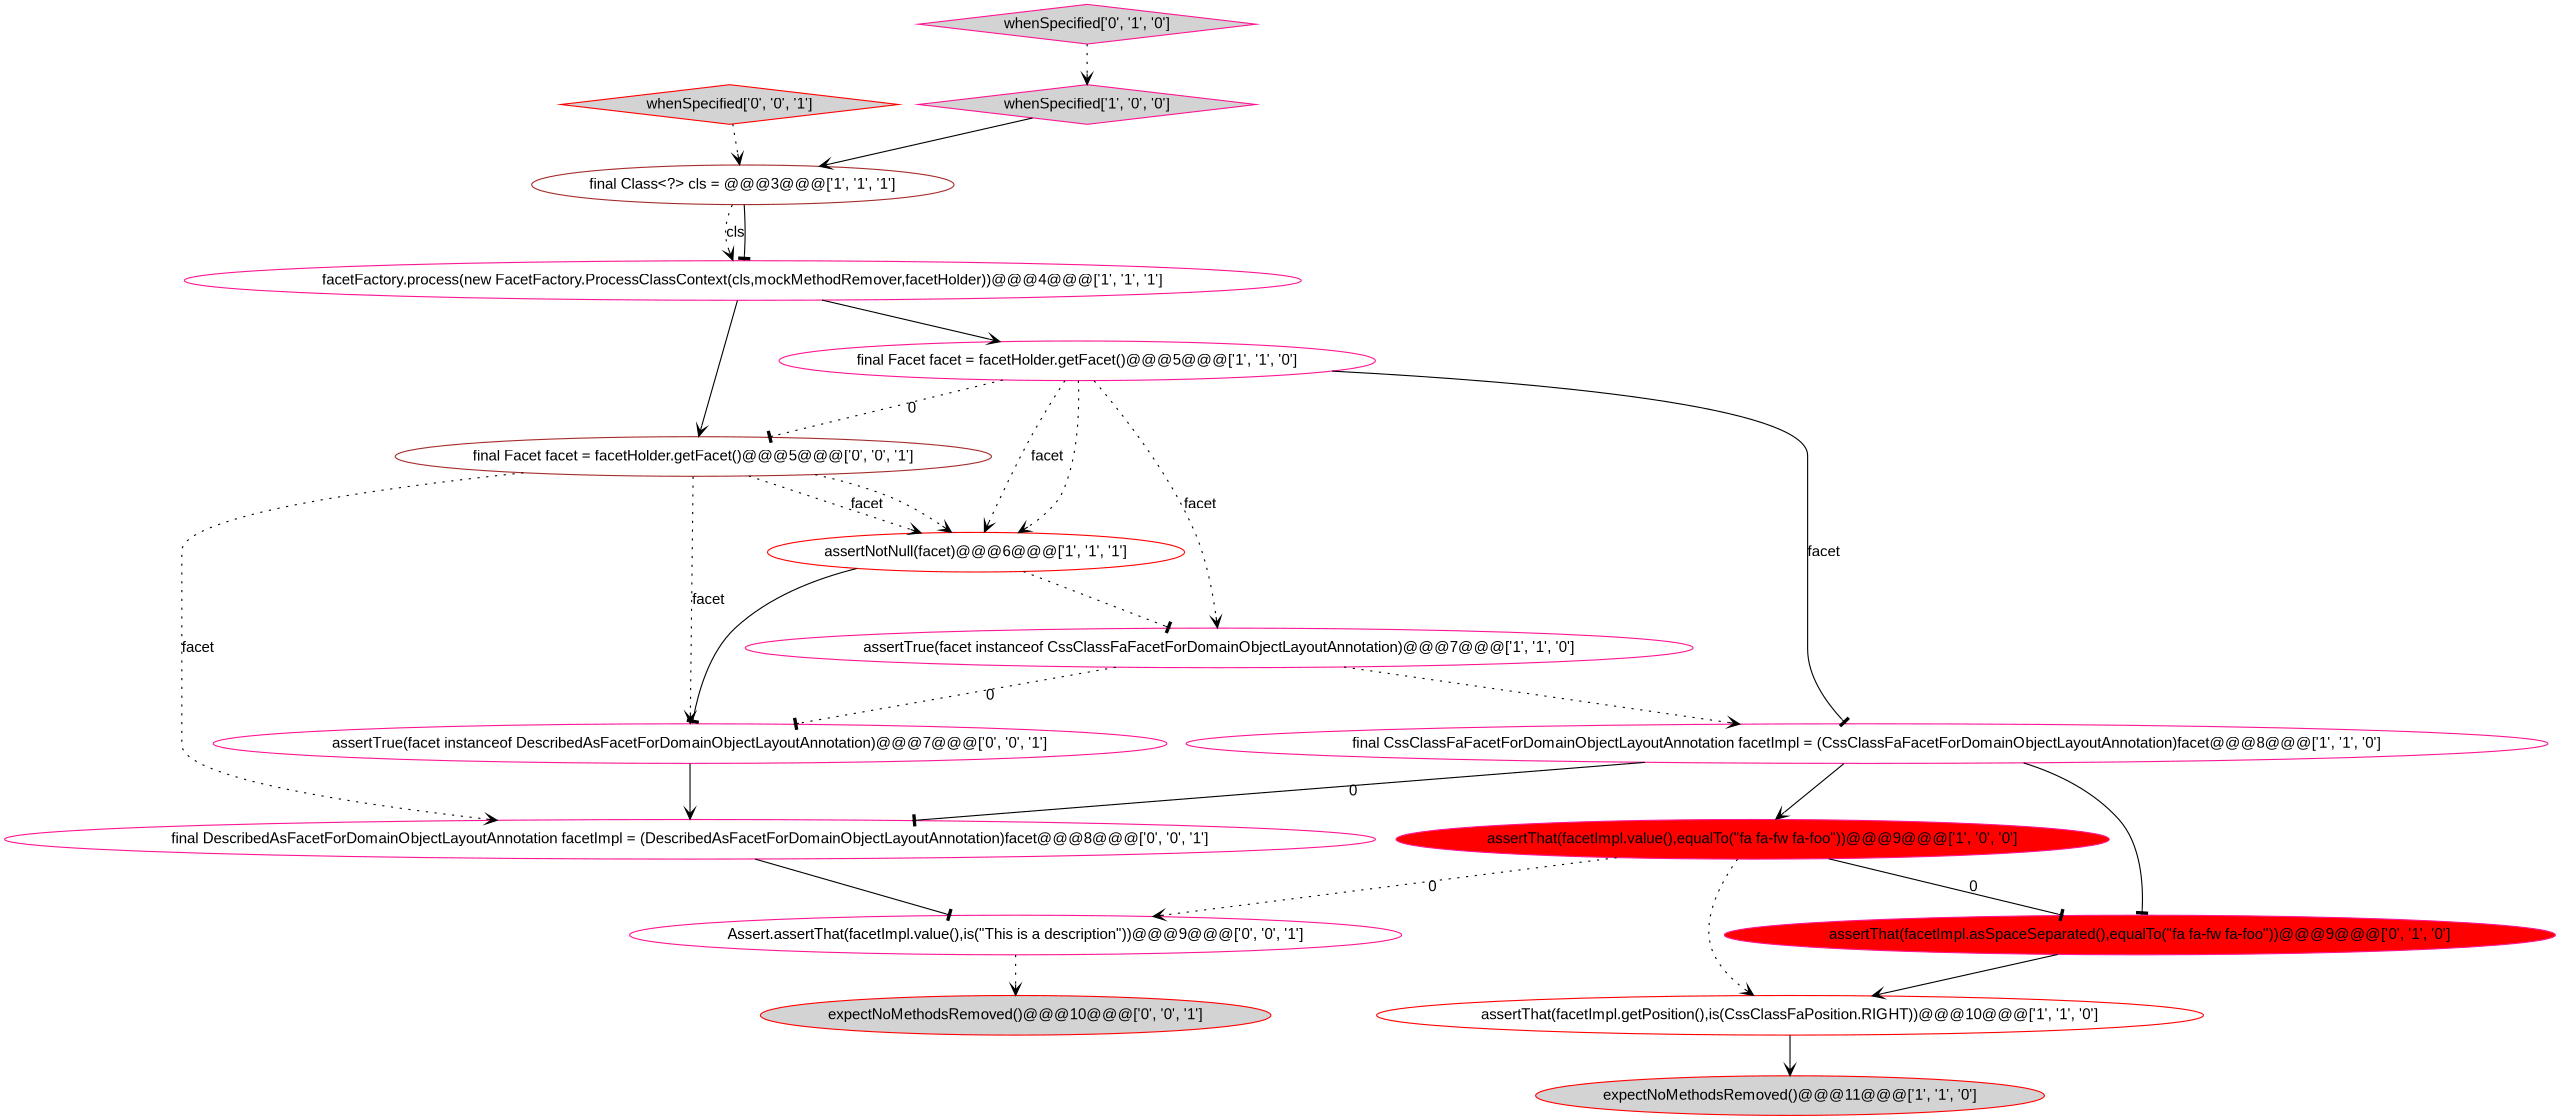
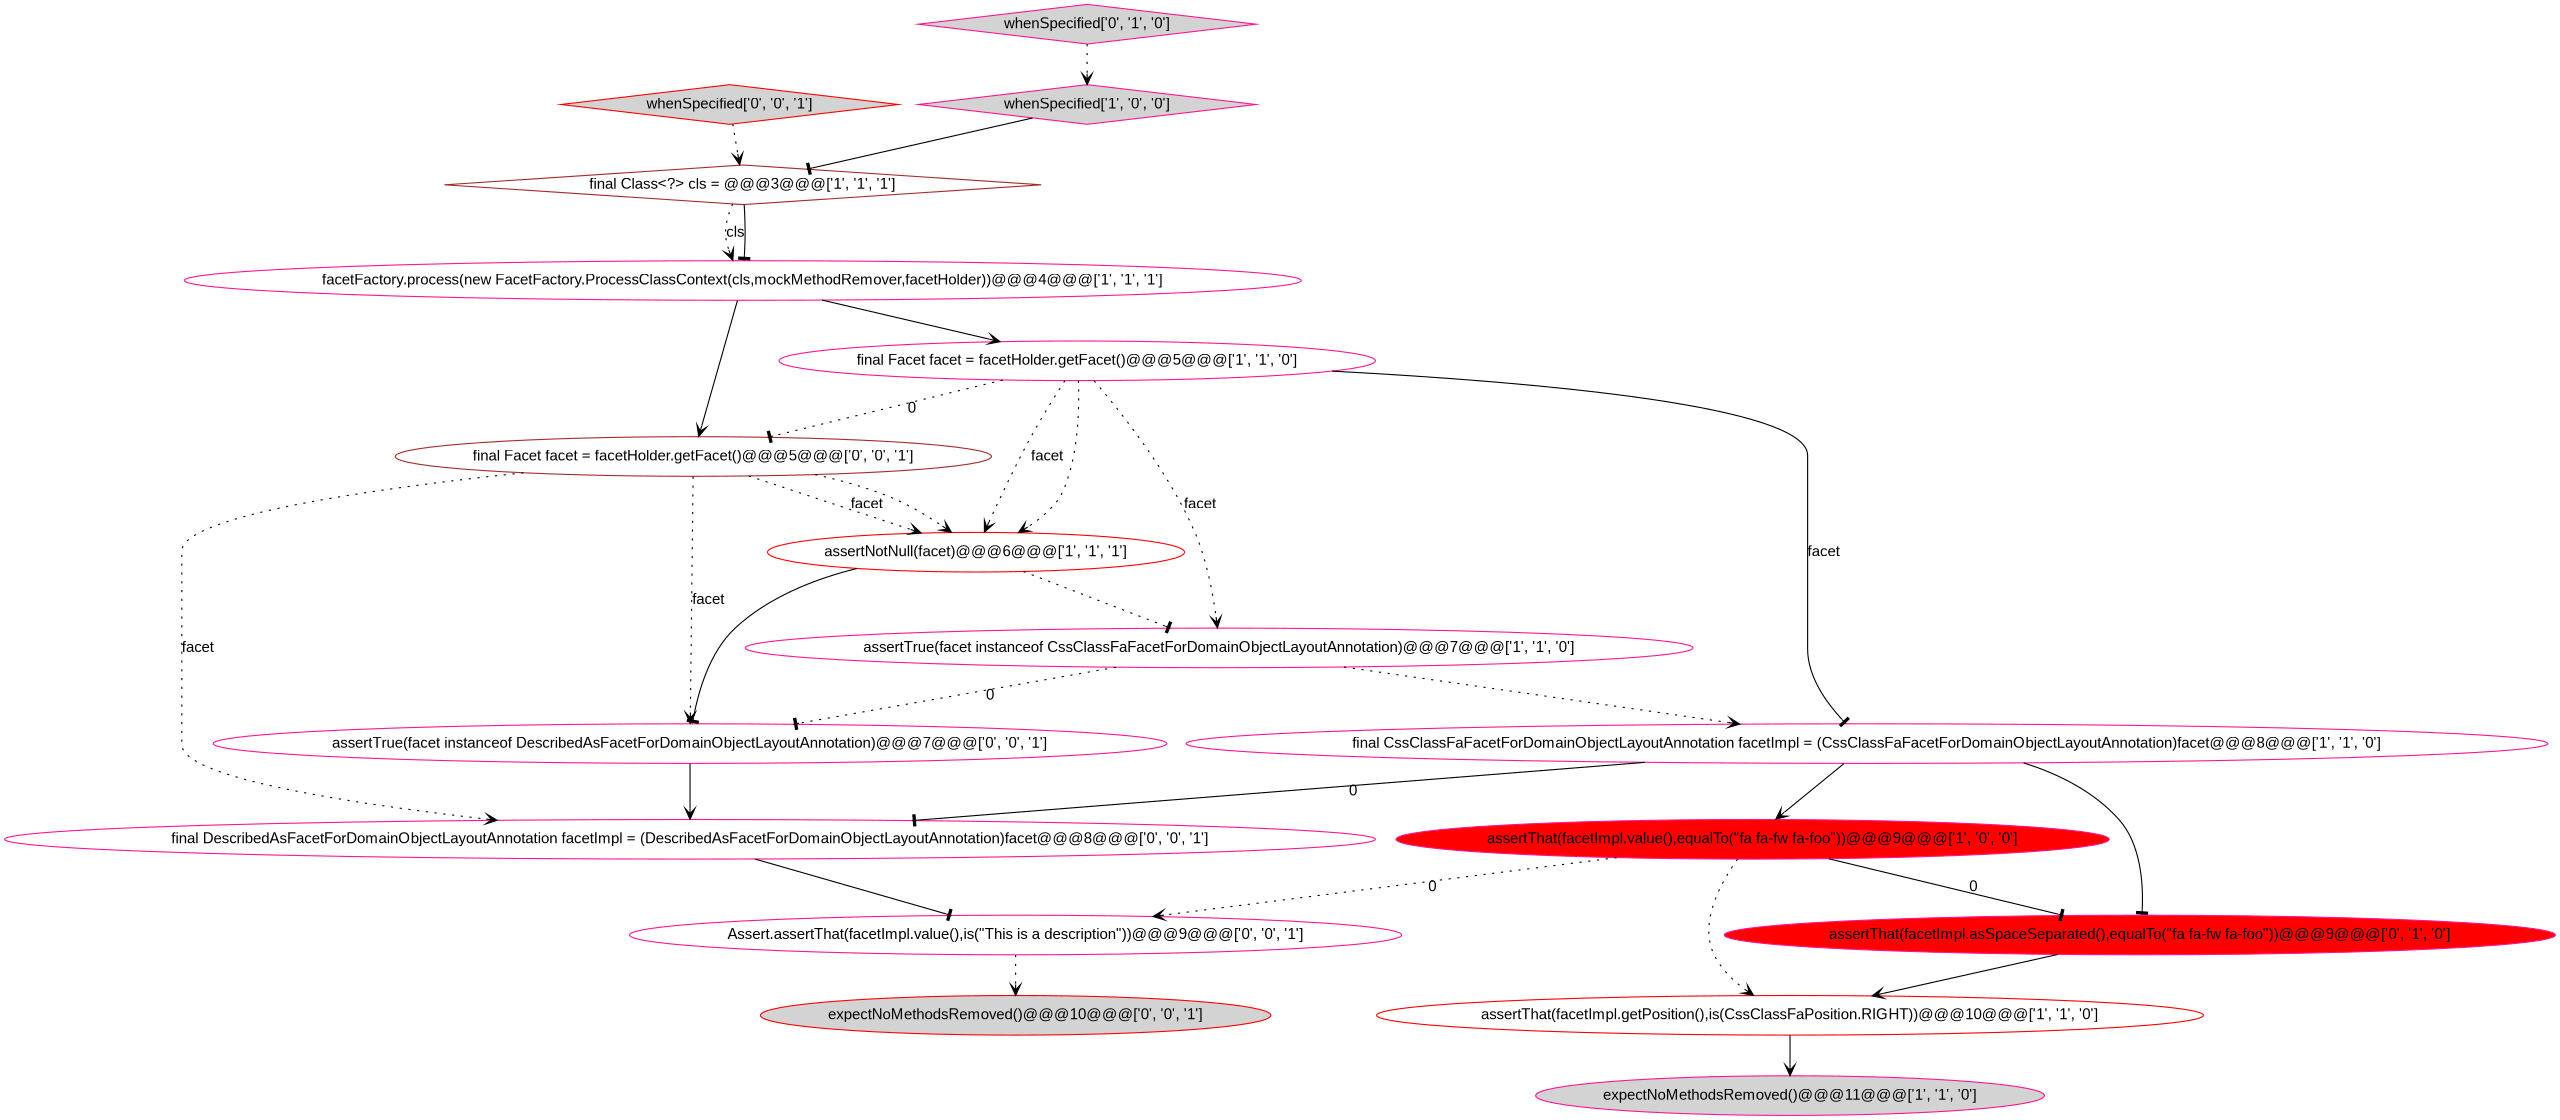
(931, 141) -> (922, 143)
(743, 185) -> (743, 185)
(1790, 1096) -> (1790, 1096)
